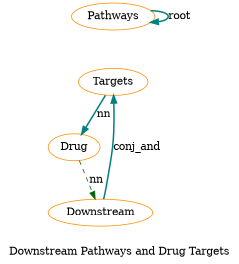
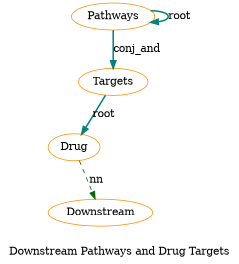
(104, 115) -> (104, 115)
(112, 151) -> (113, 45)
